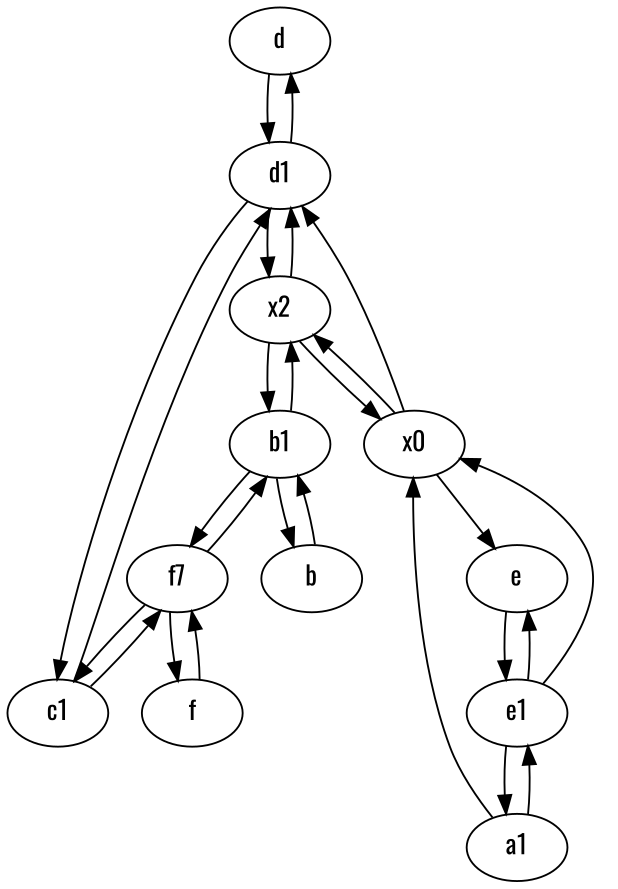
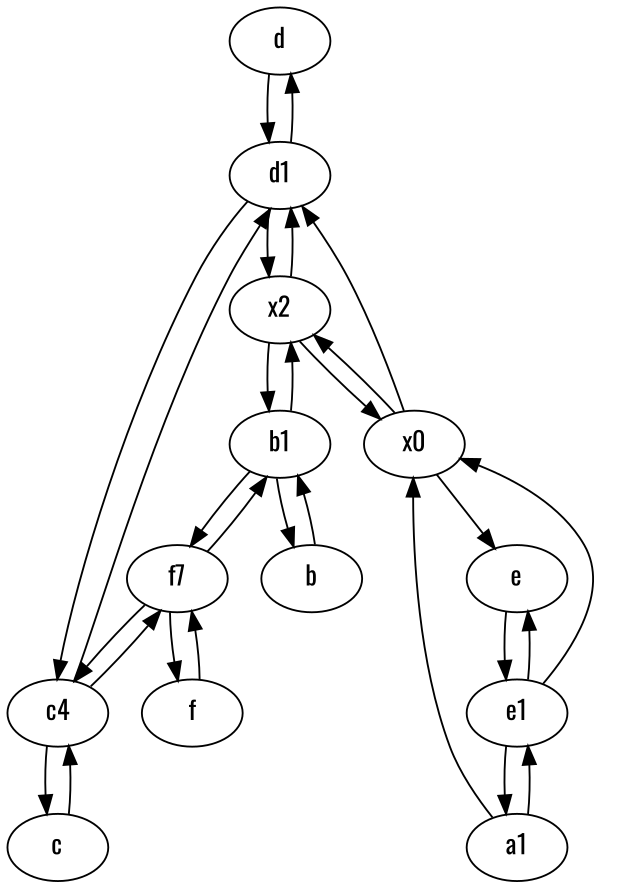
(58, 713) -> (58, 713)
none -> (58, 847)
